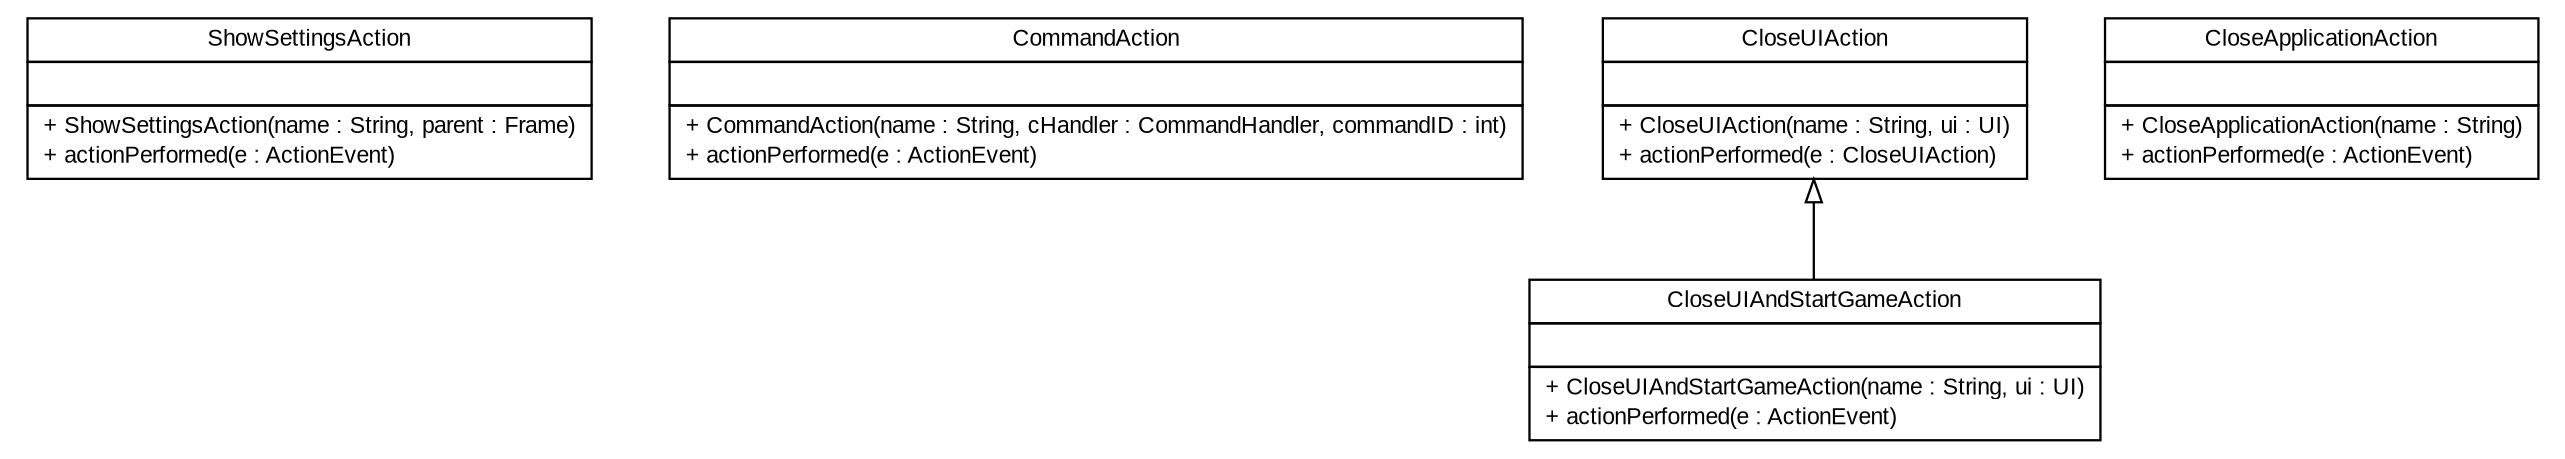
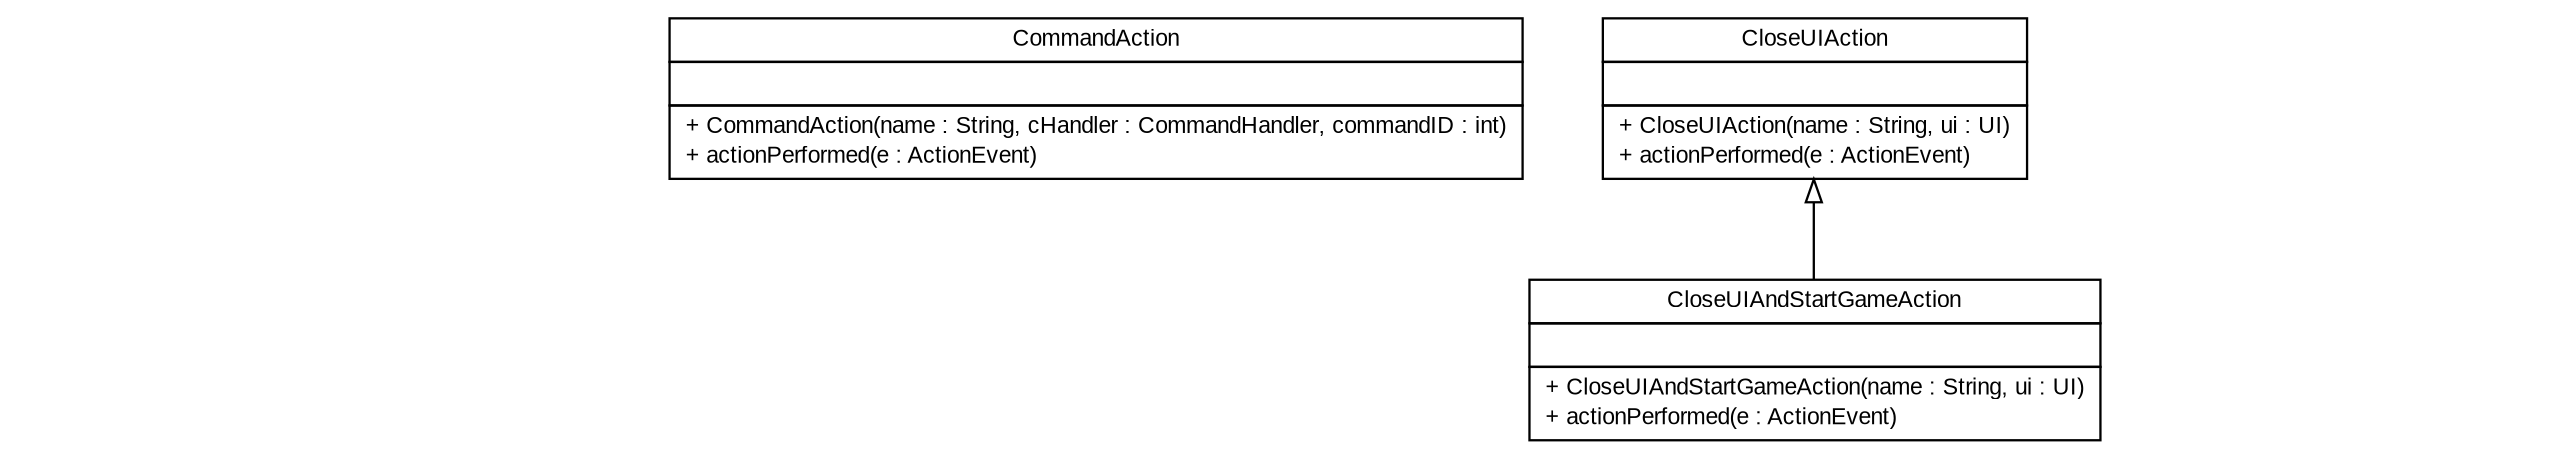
(310, 99) -> none
(2321, 99) -> none
(1808, 156) -> (1795, 156)
